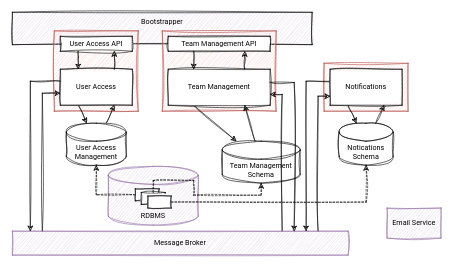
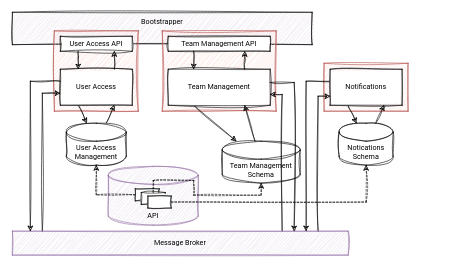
(153, 215) -> (153, 215)
(414, 223) -> none
